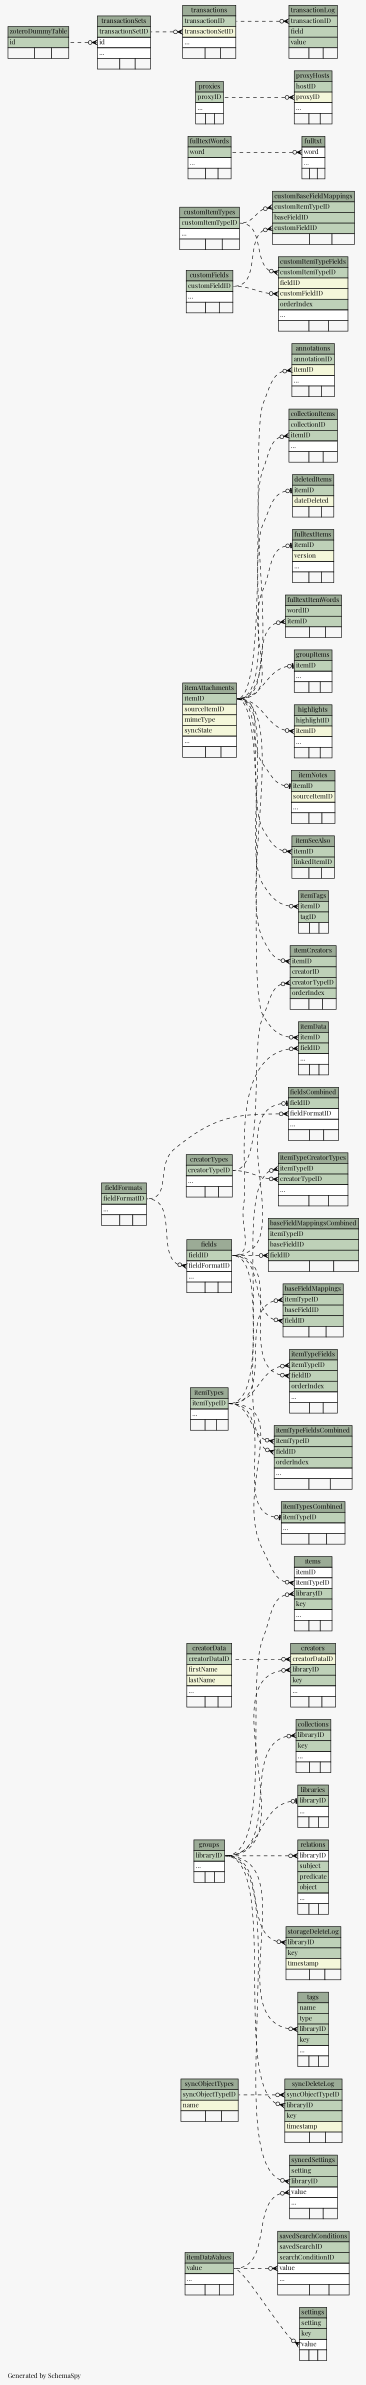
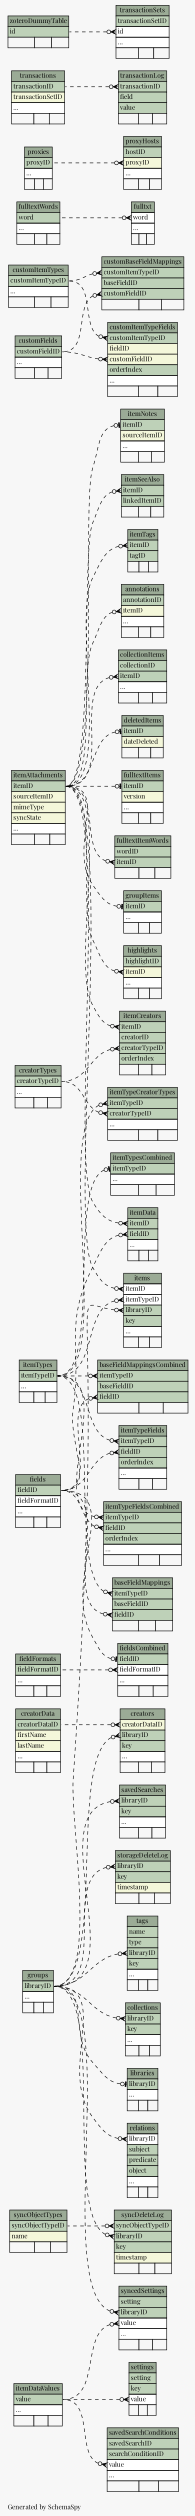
(162, 32) -> none
none -> (89, 1040)
(166, 1228) -> none
none -> (80, 1376)
none -> (143, 1812)
